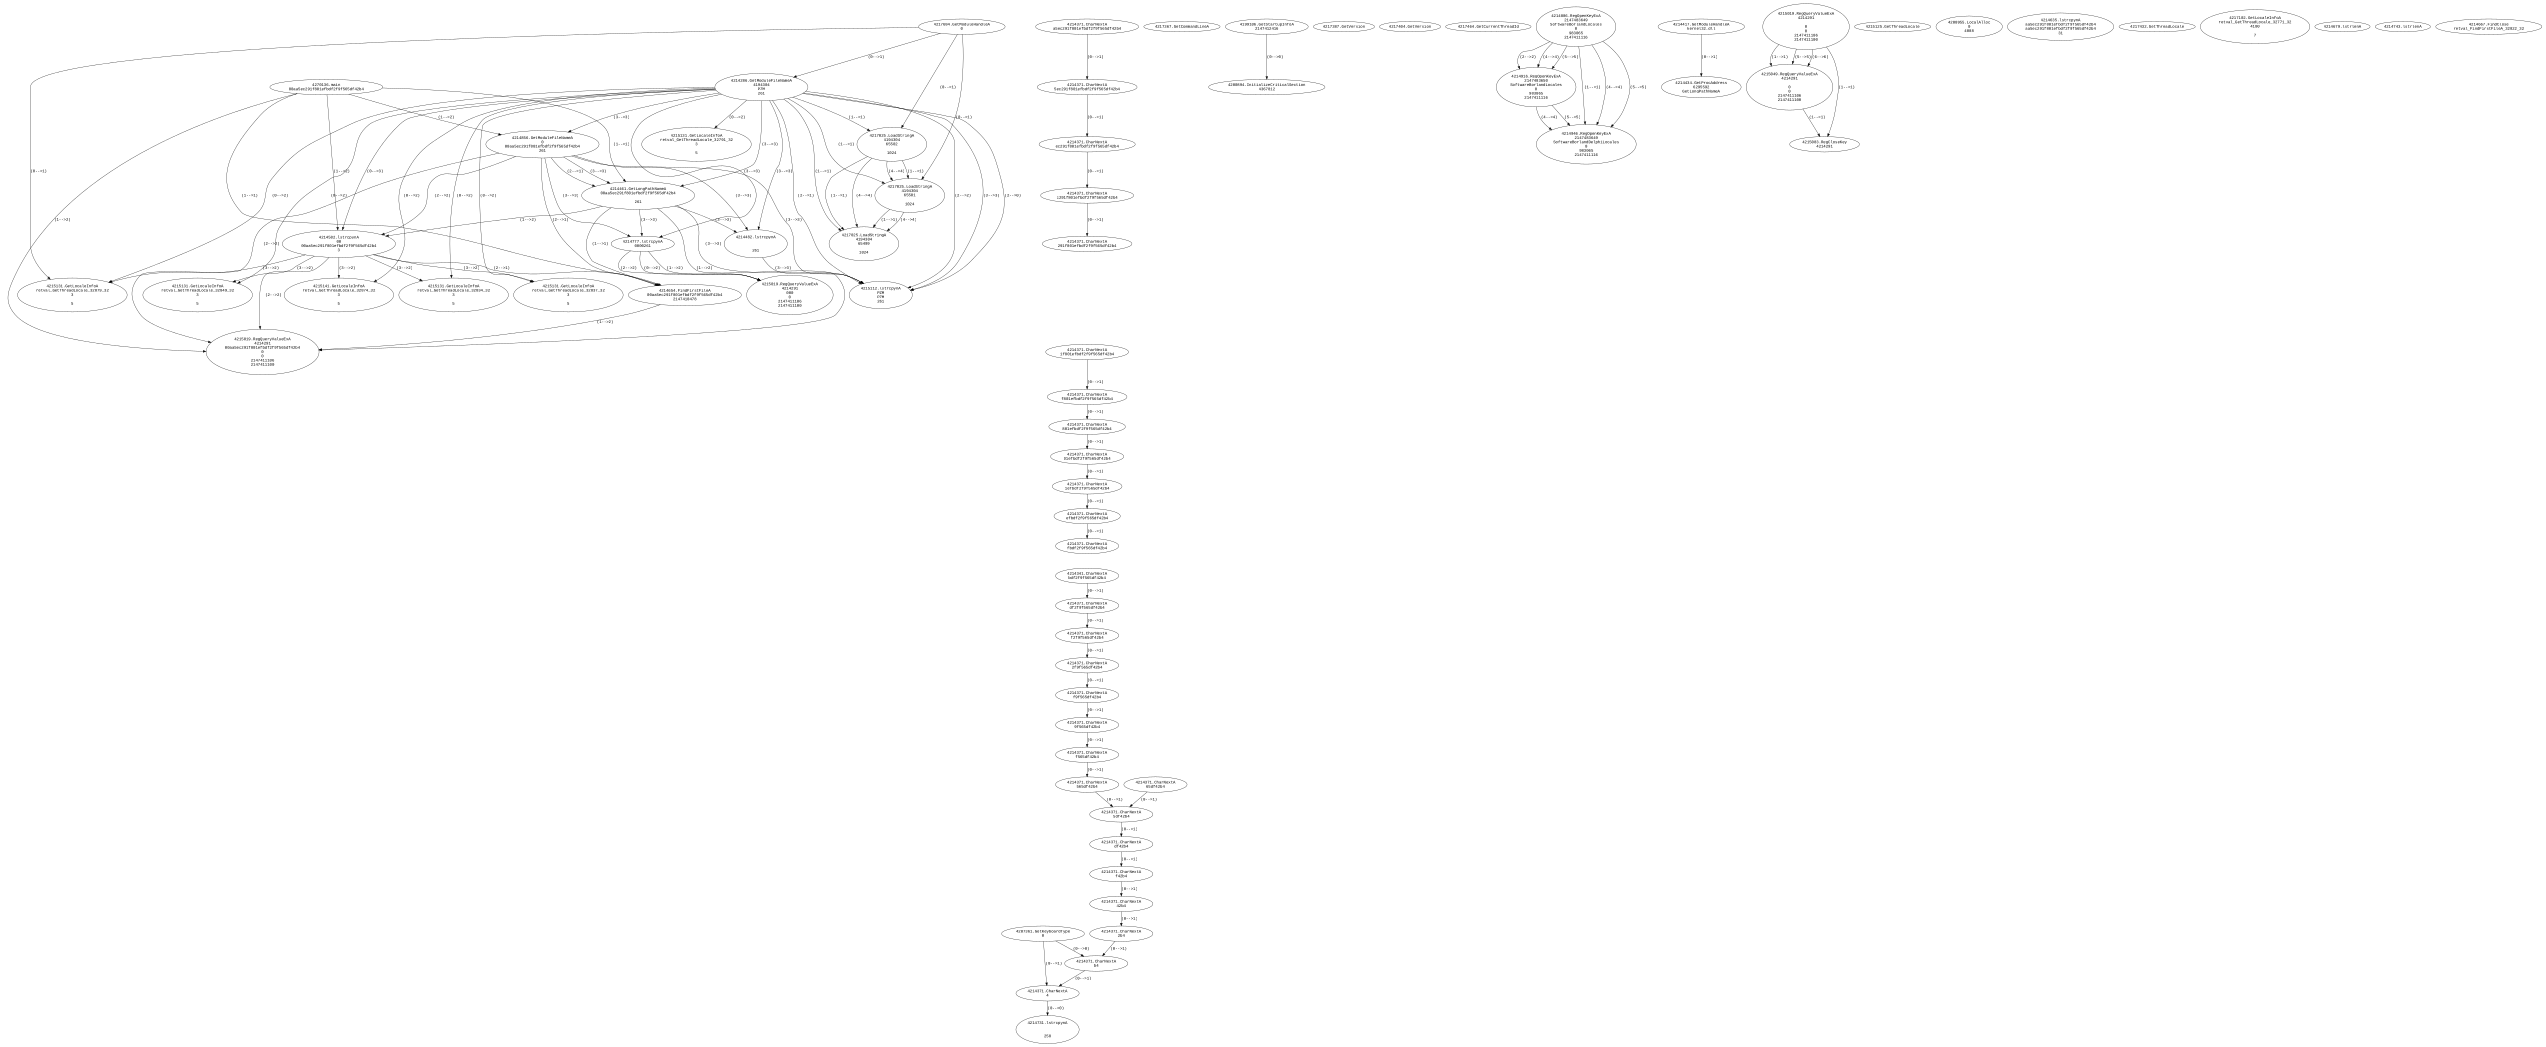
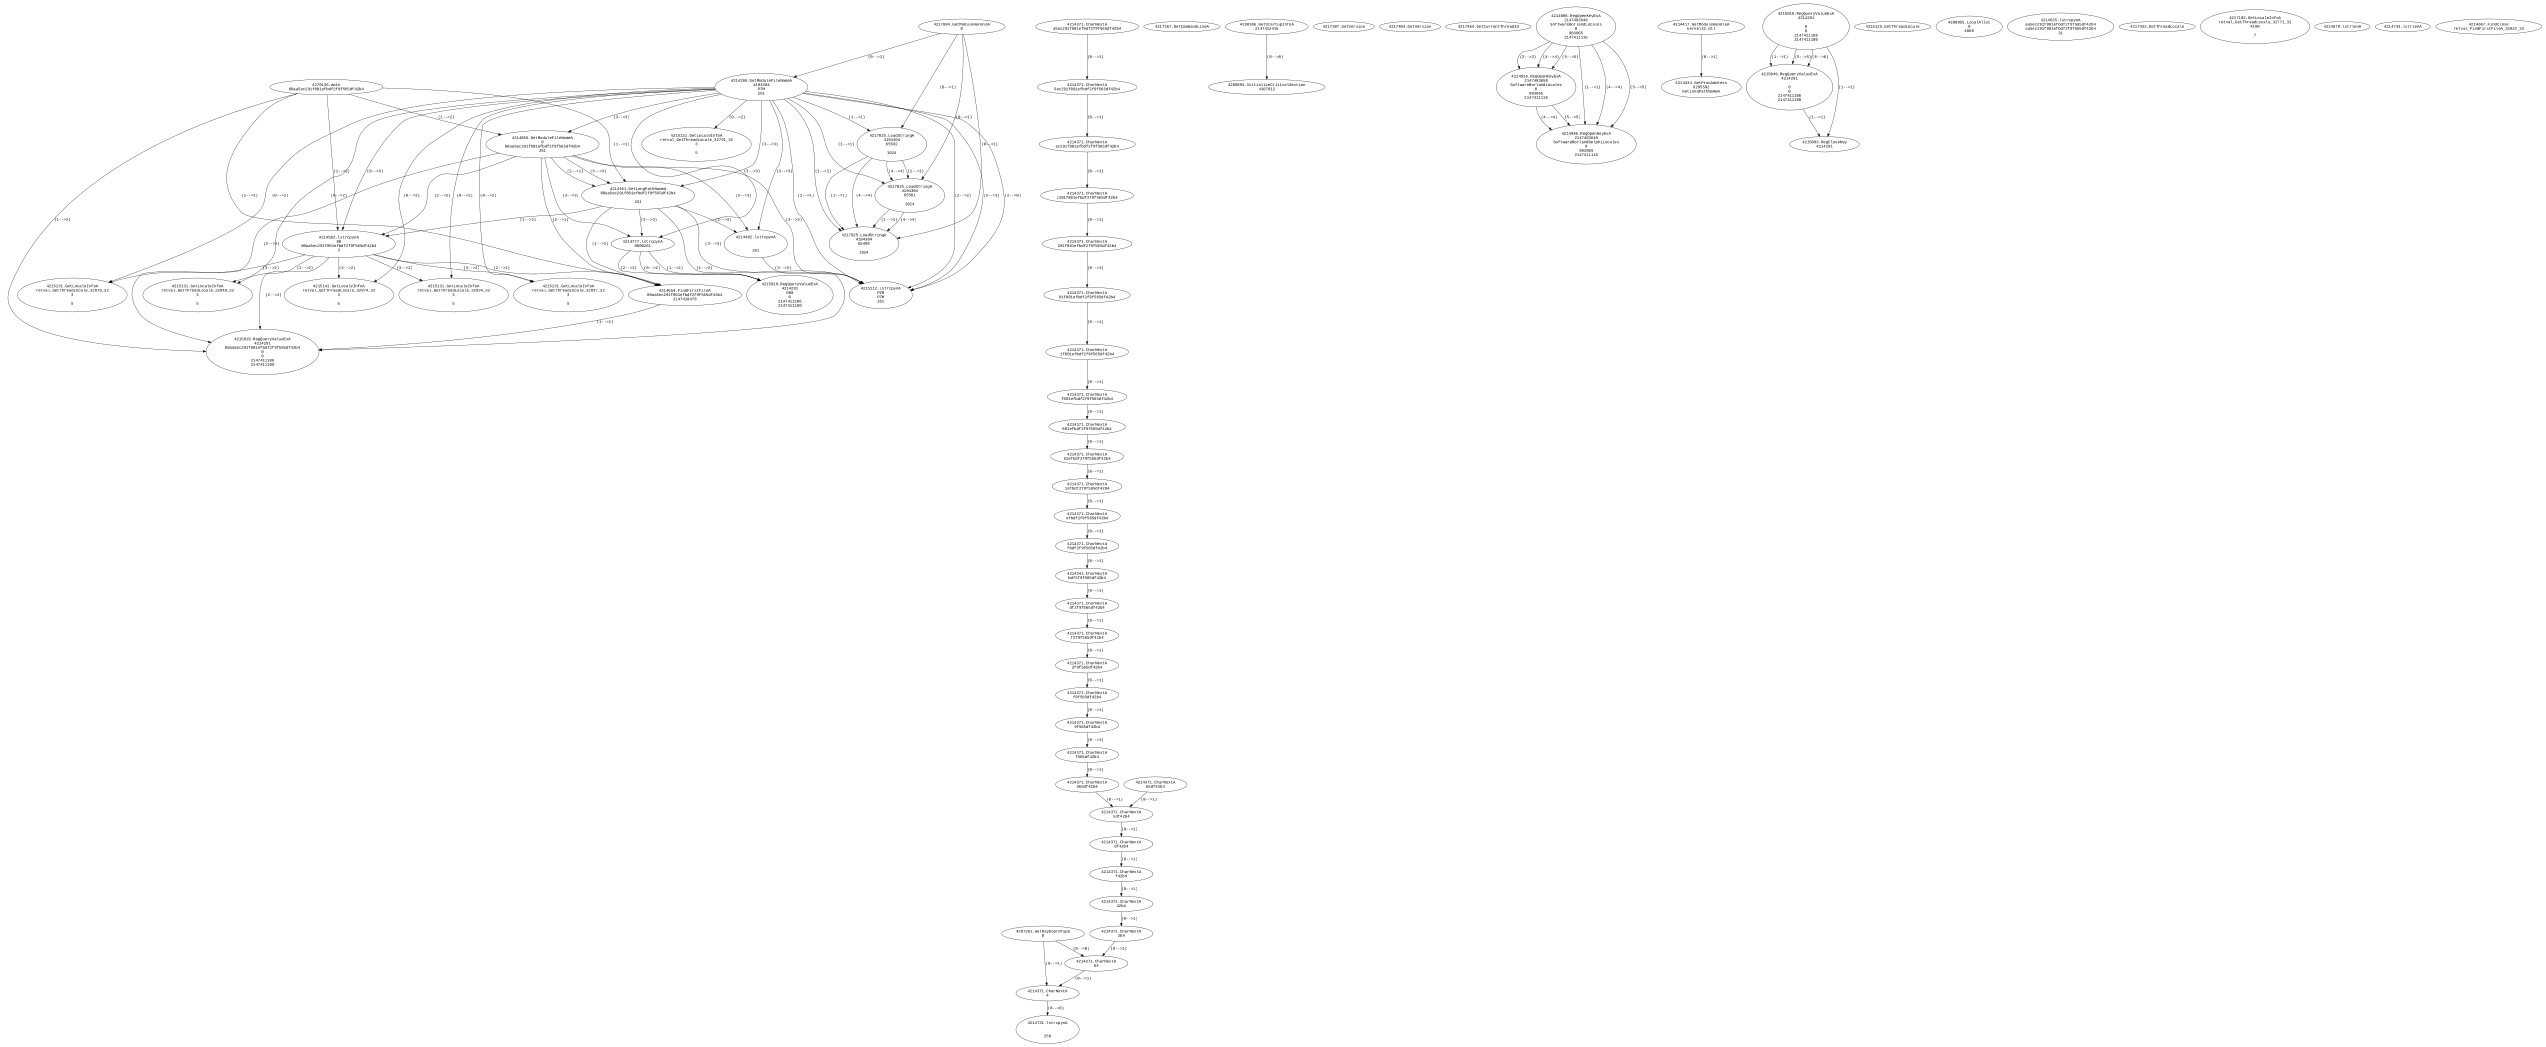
(374, 43) -> (981, 162)
none -> (1087, 295)
none -> (1087, 559)
